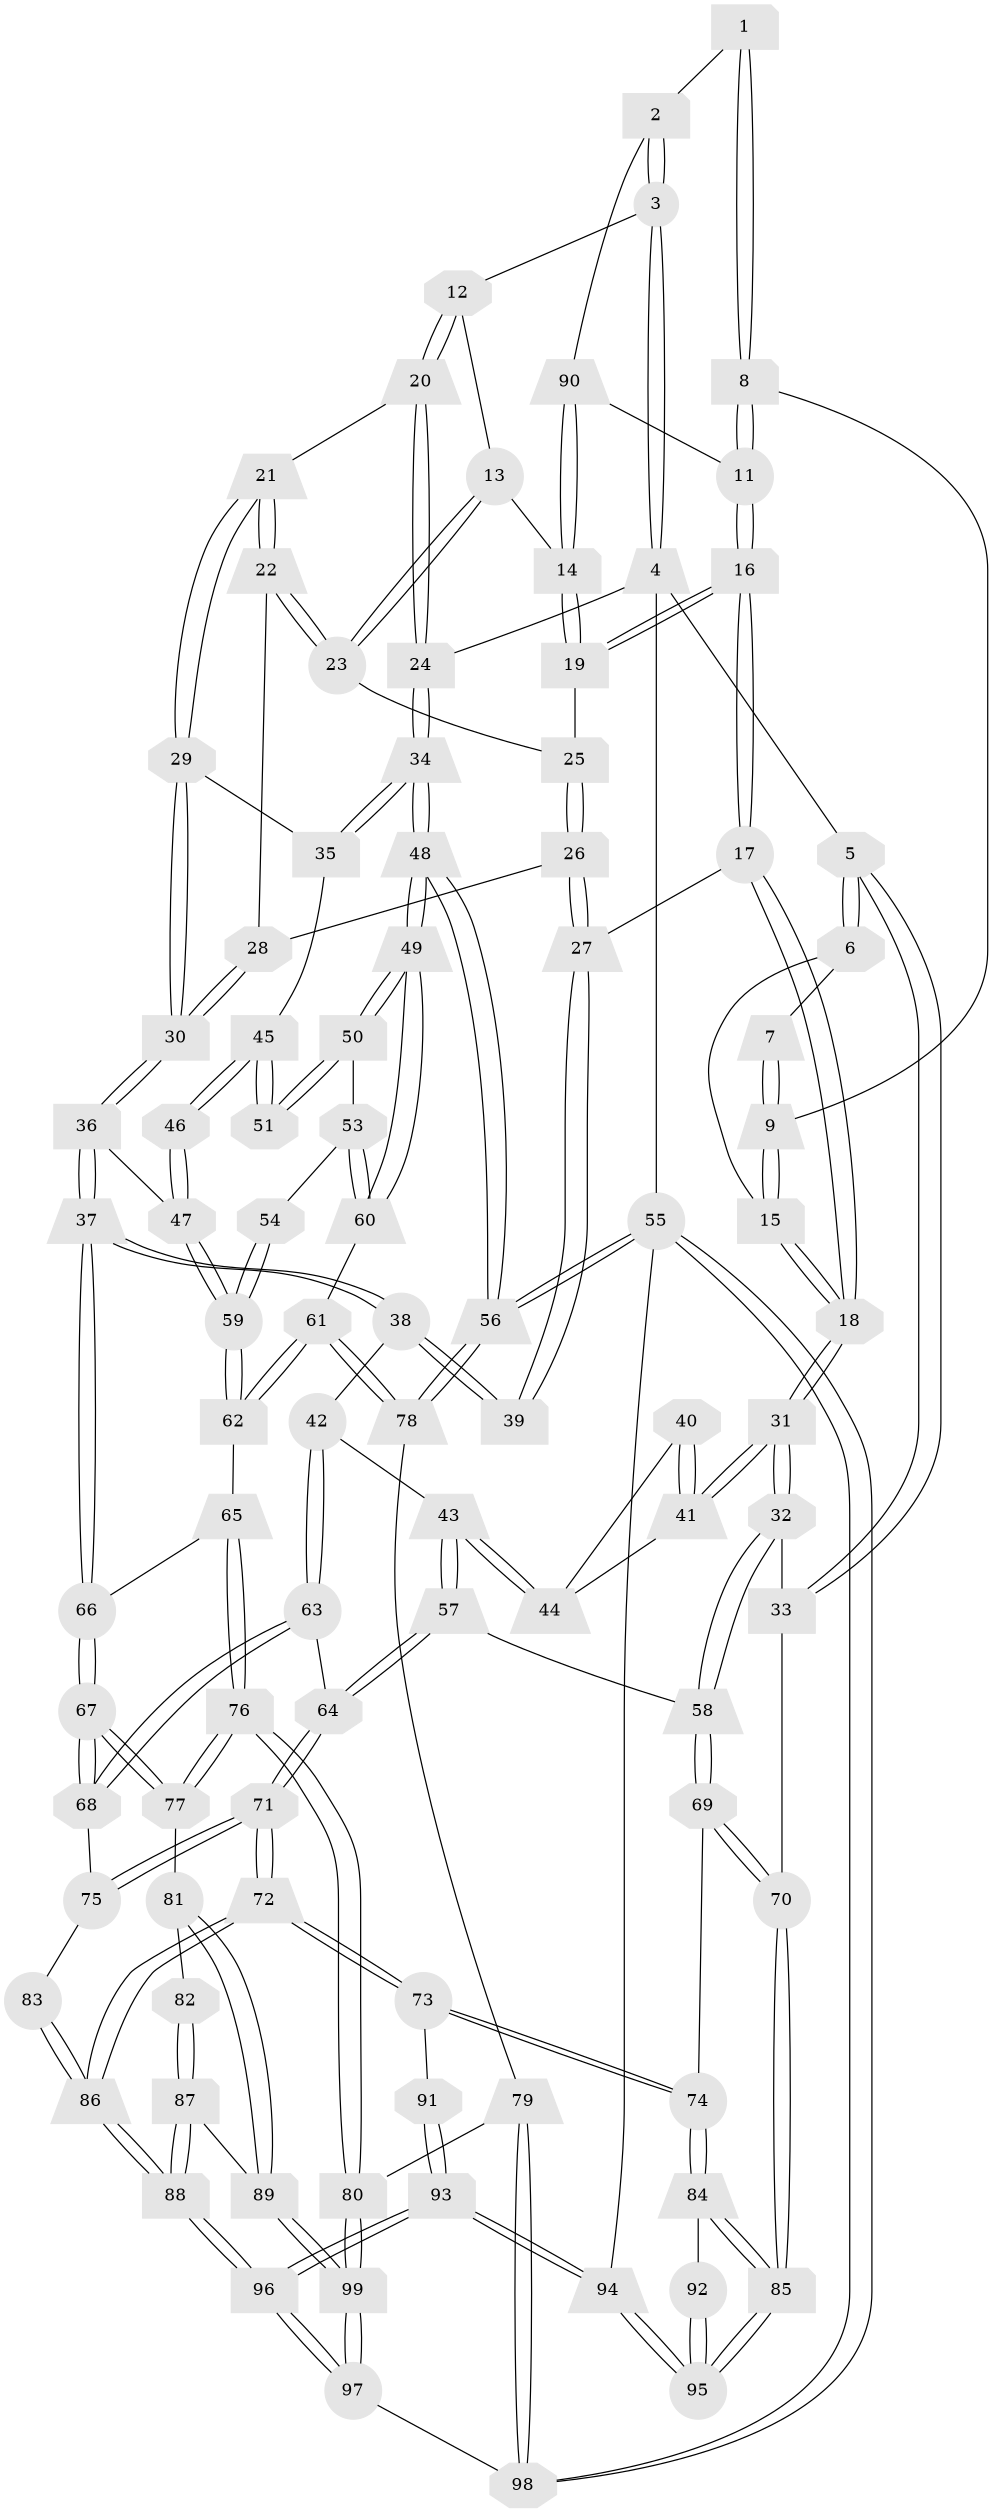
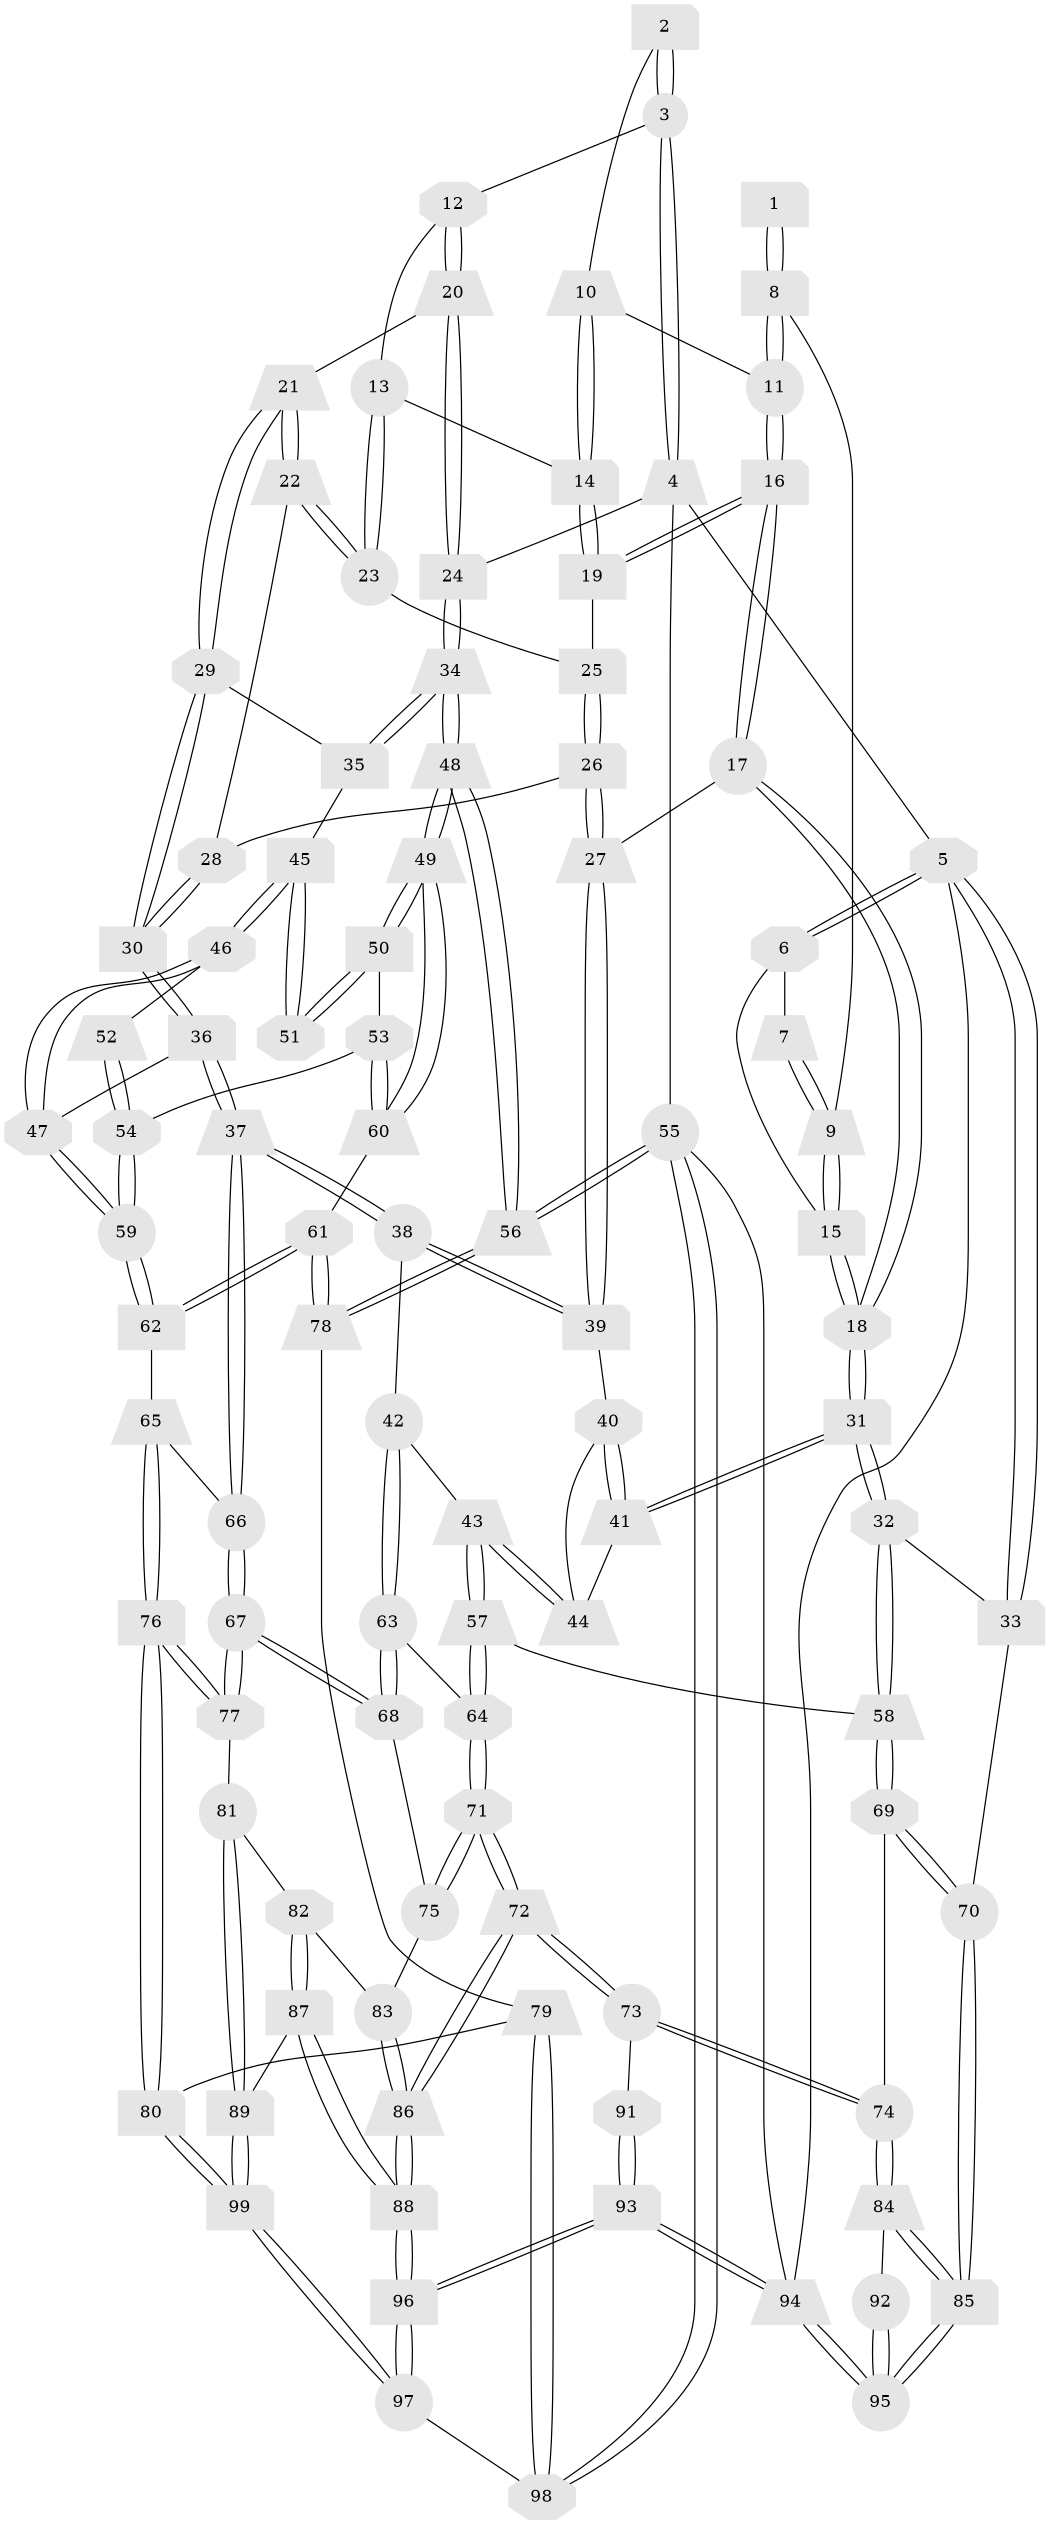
(701, 72) -> none
(570, 382) -> (586, 293)
none -> (107, 1038)
none -> (602, 1375)
none -> (813, 1555)
none -> (341, 1962)
